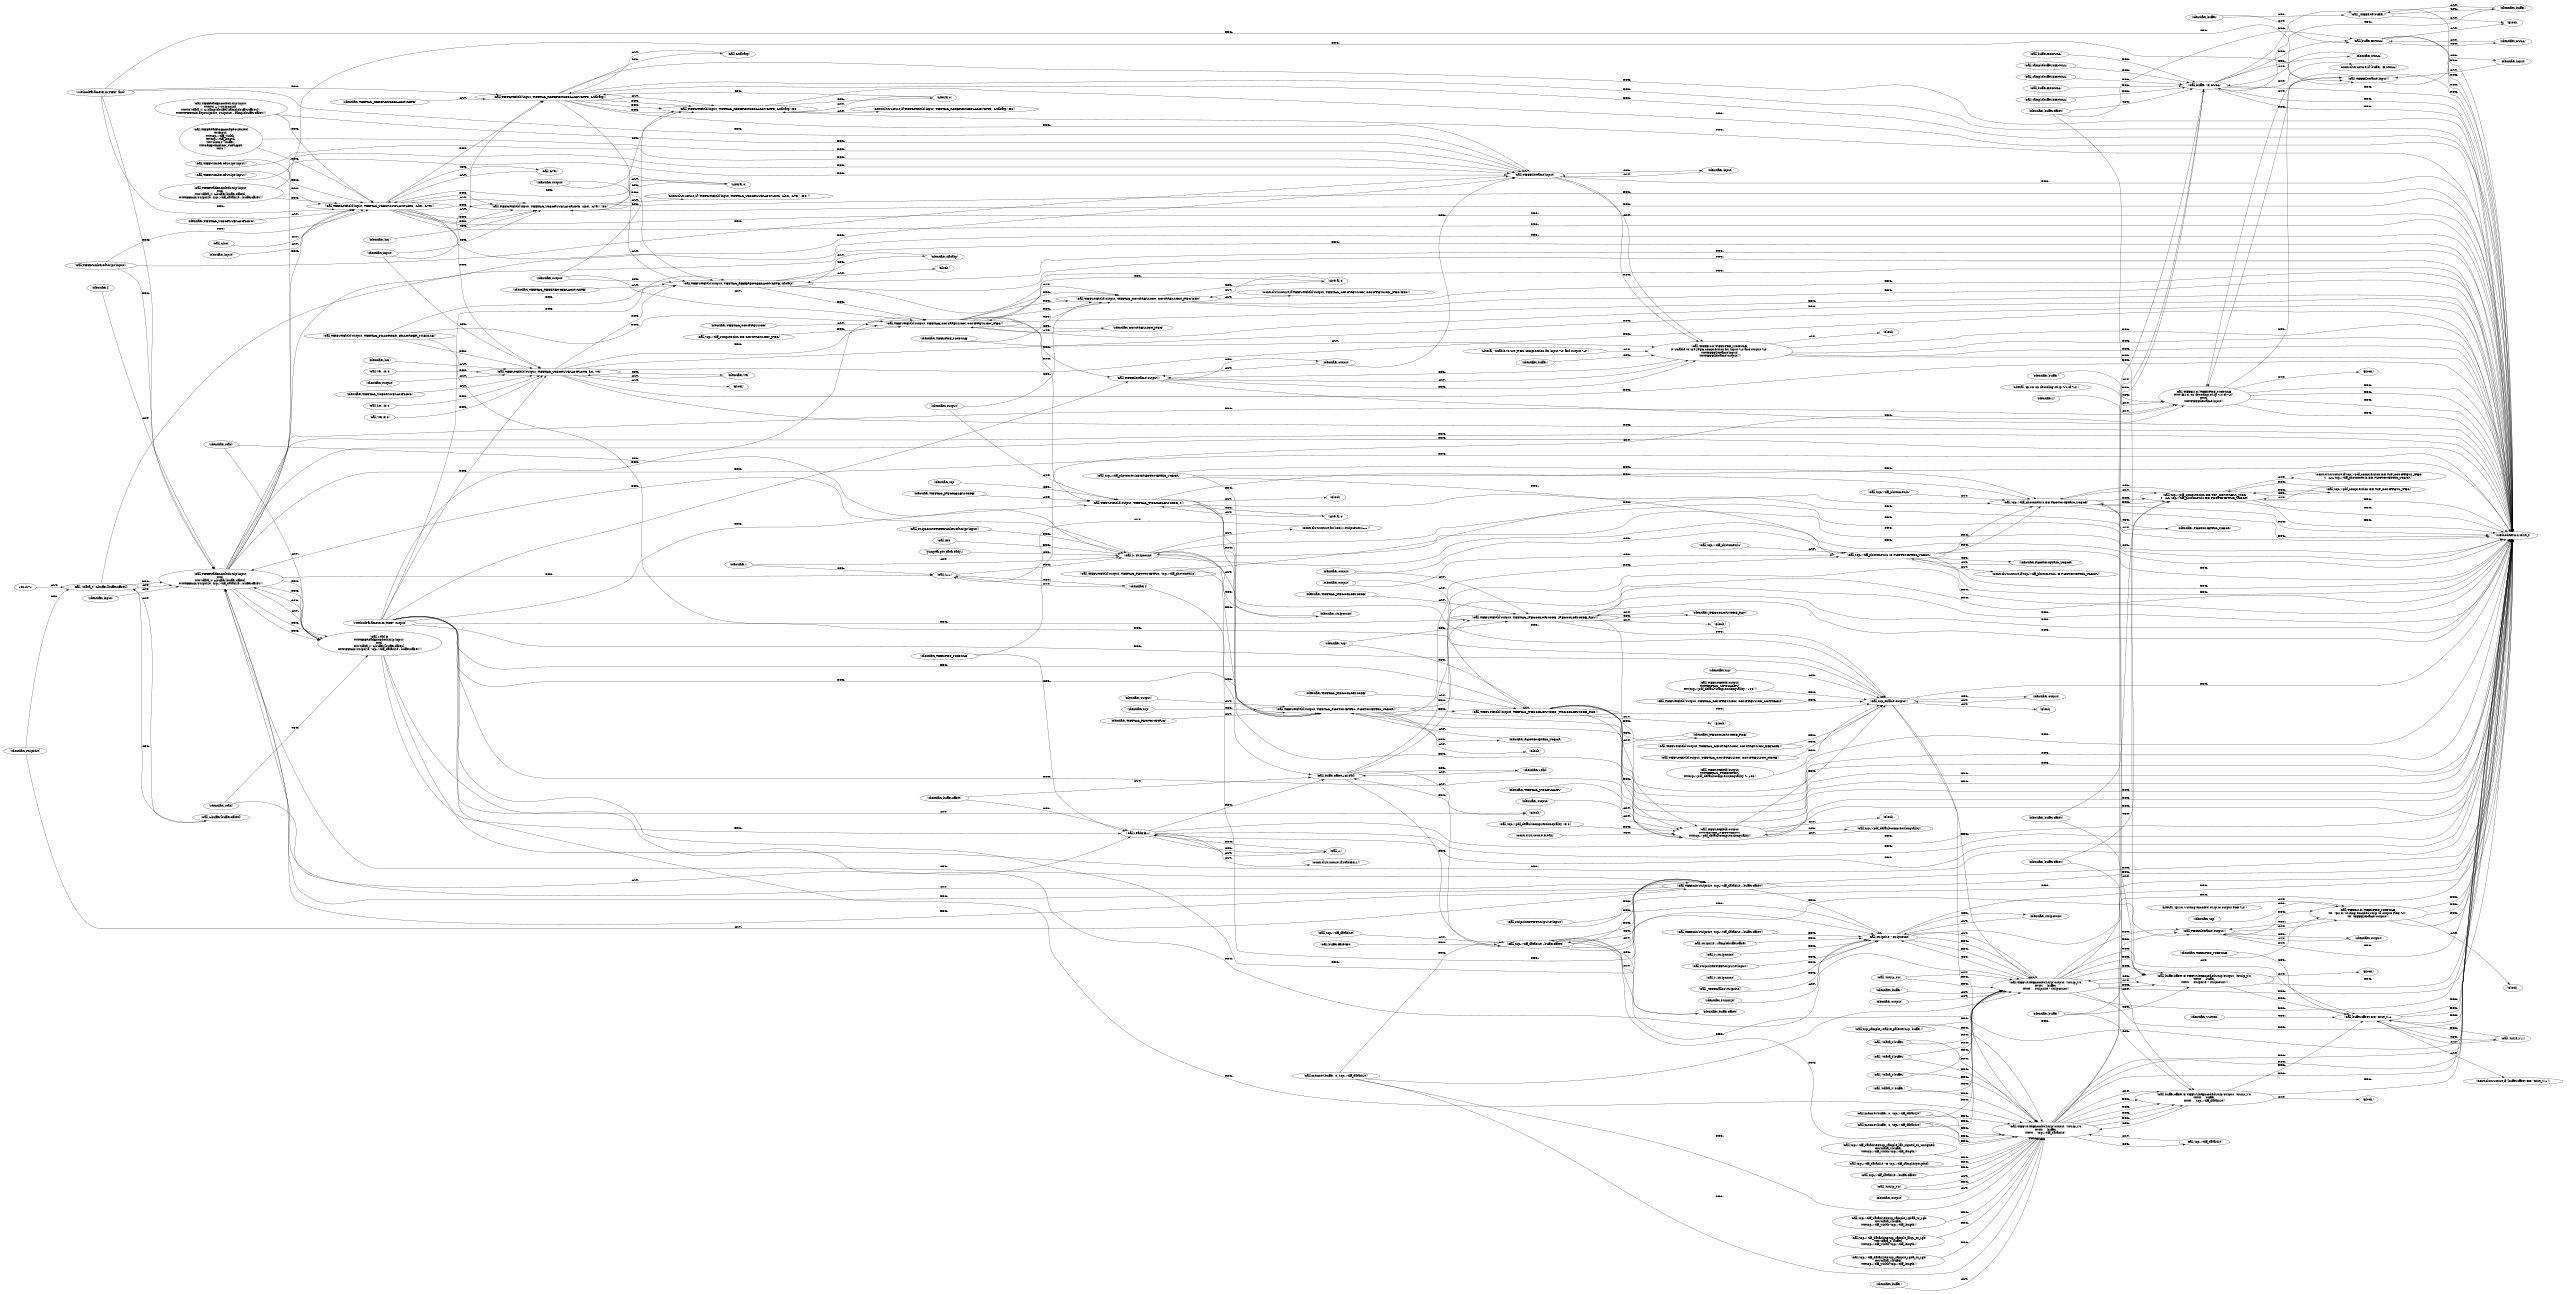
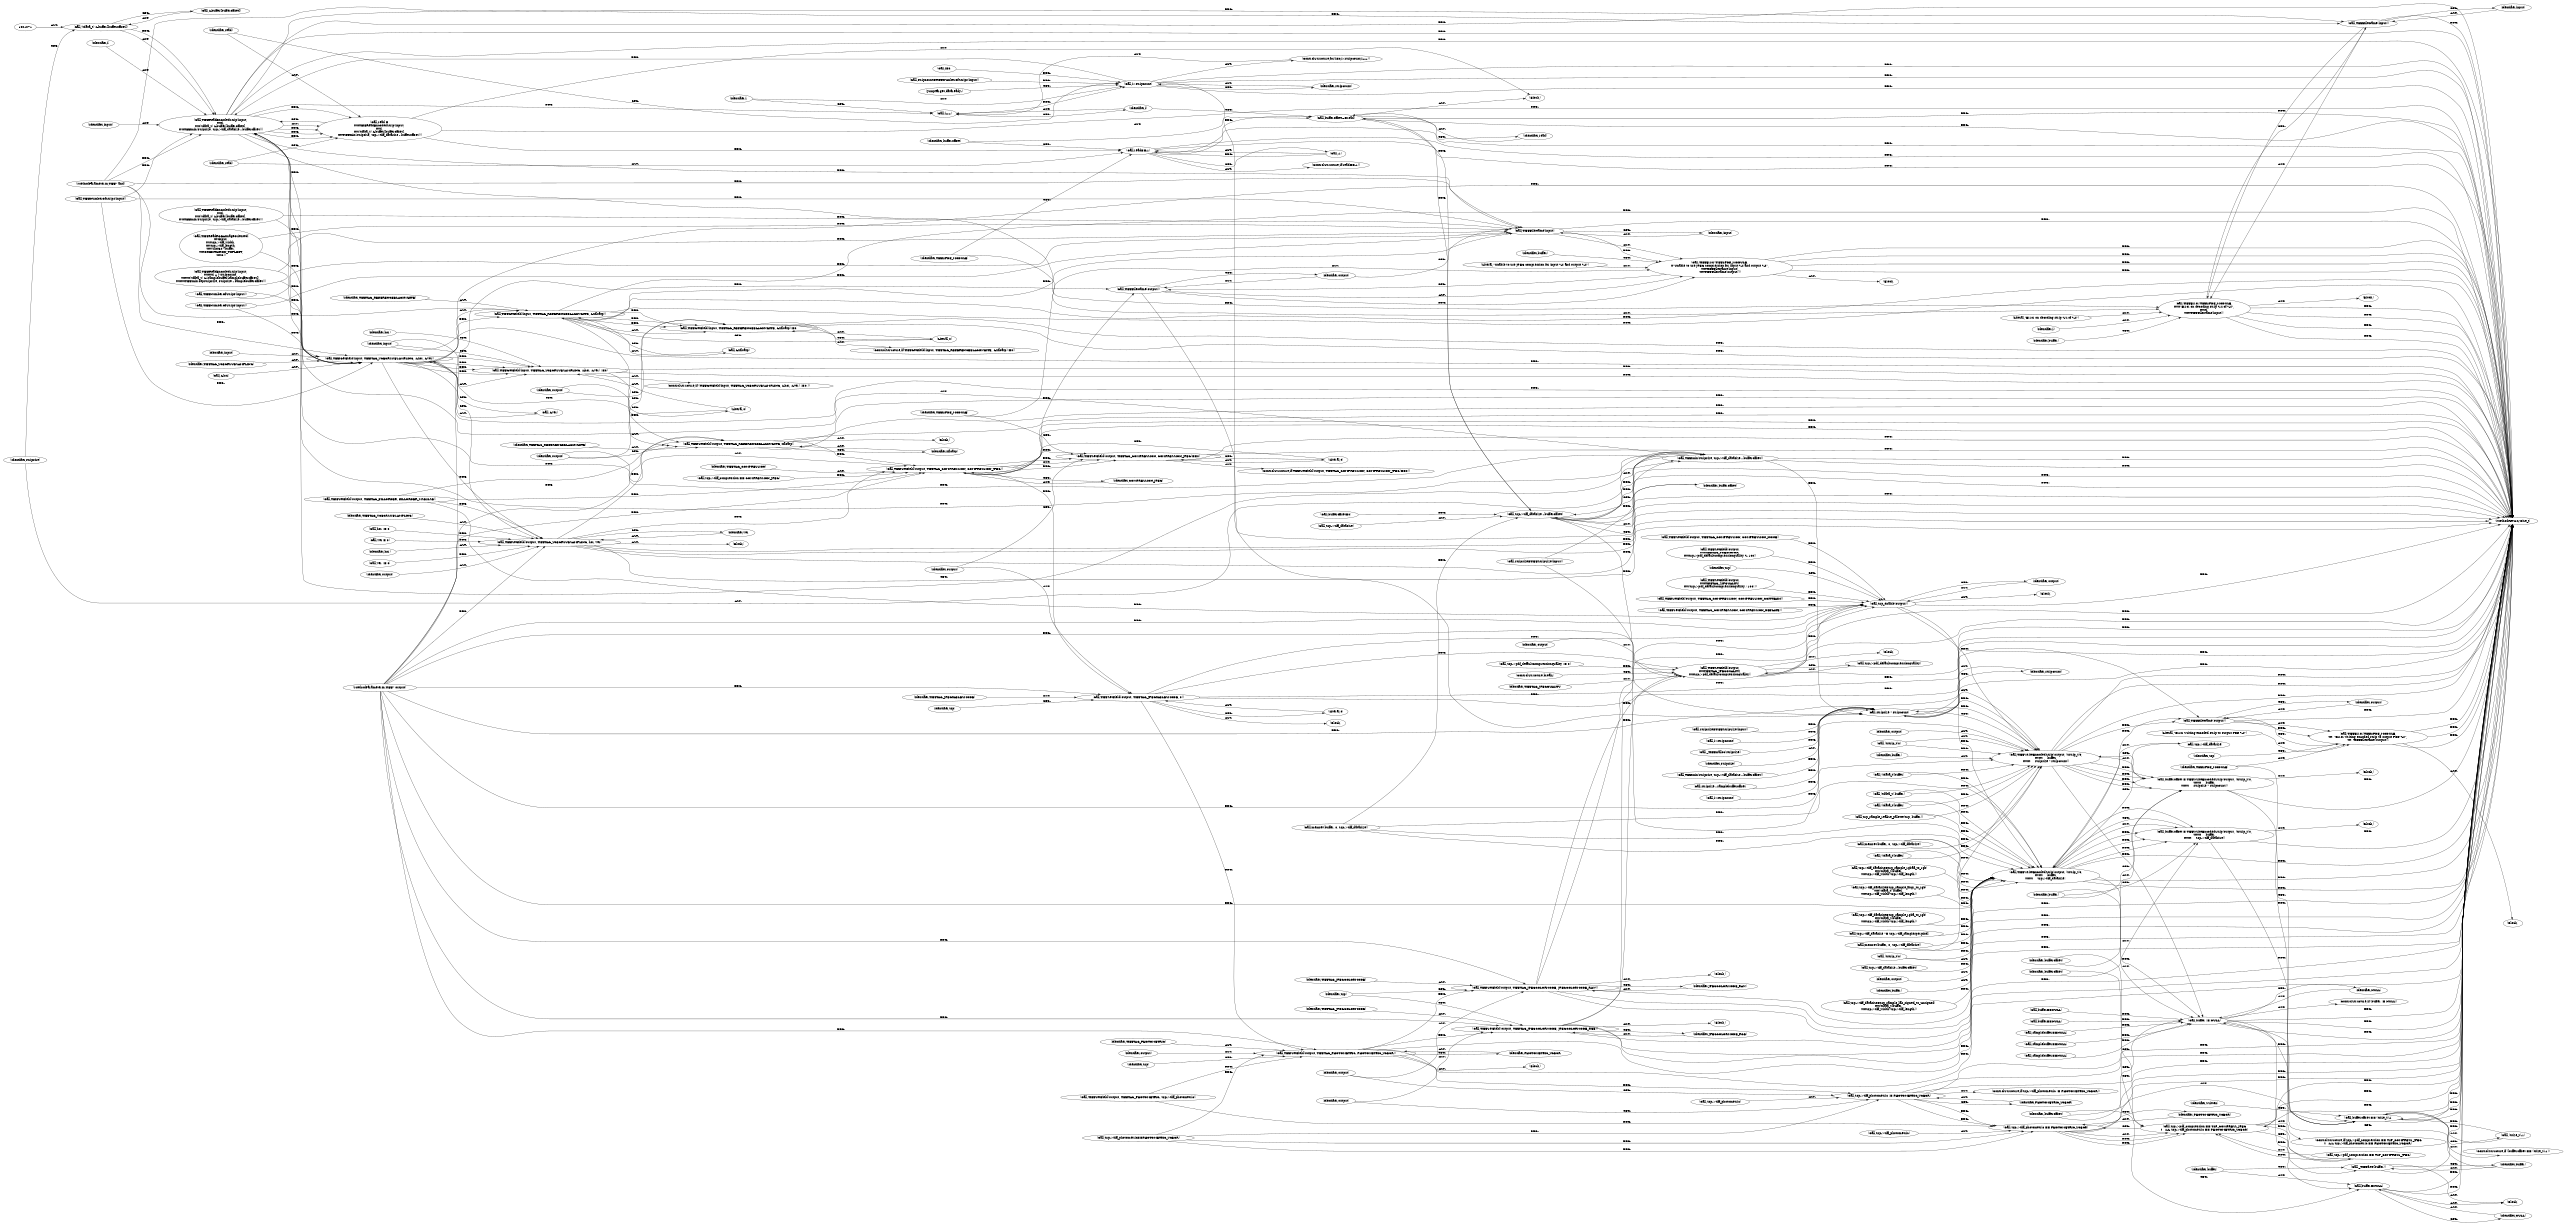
(1343, 244) -> none
